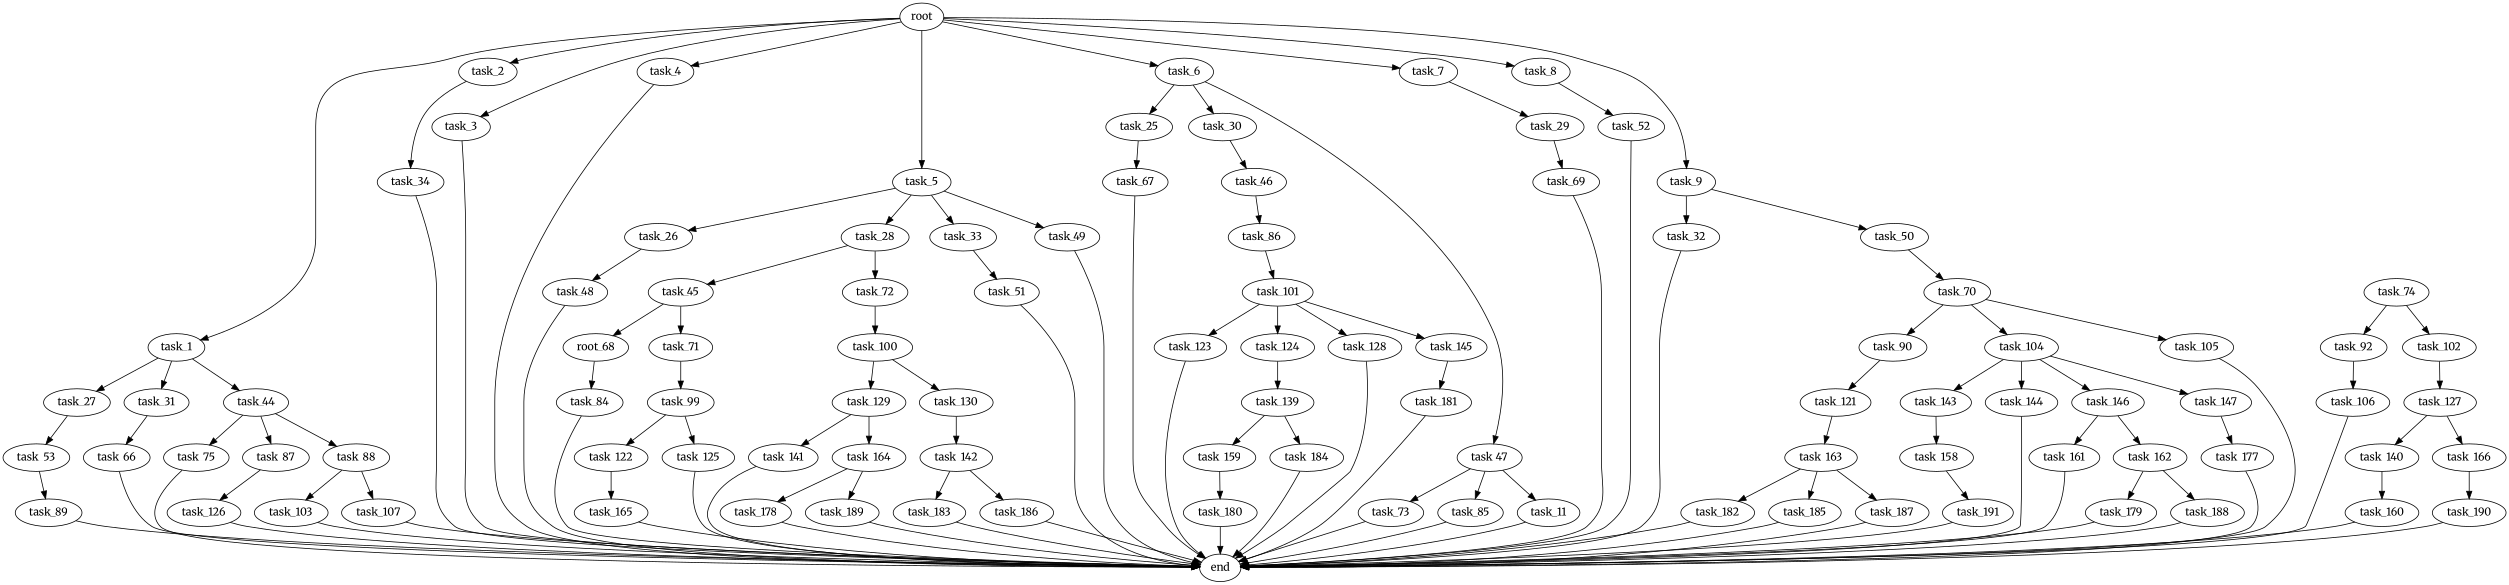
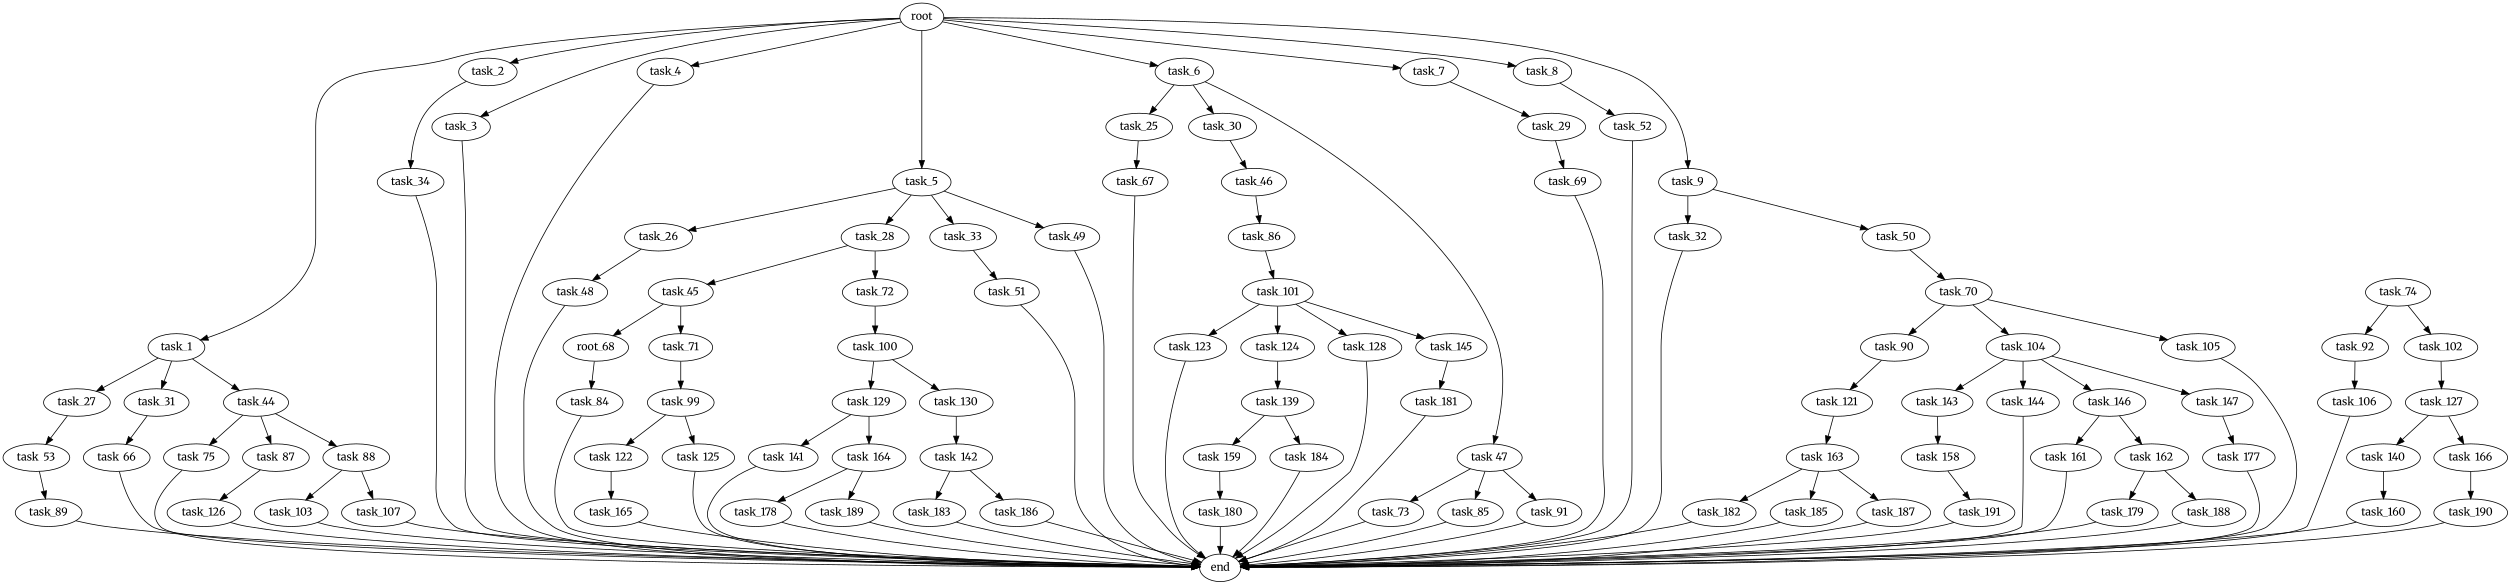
(1549, 513) -> (1549, 513)
